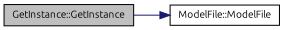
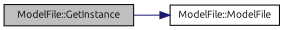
(69, 15) -> (69, 15)
